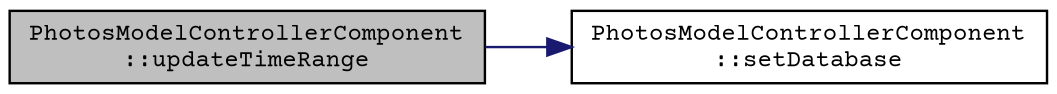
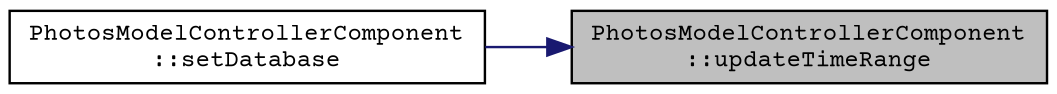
(516, 47) -> (516, 47)
